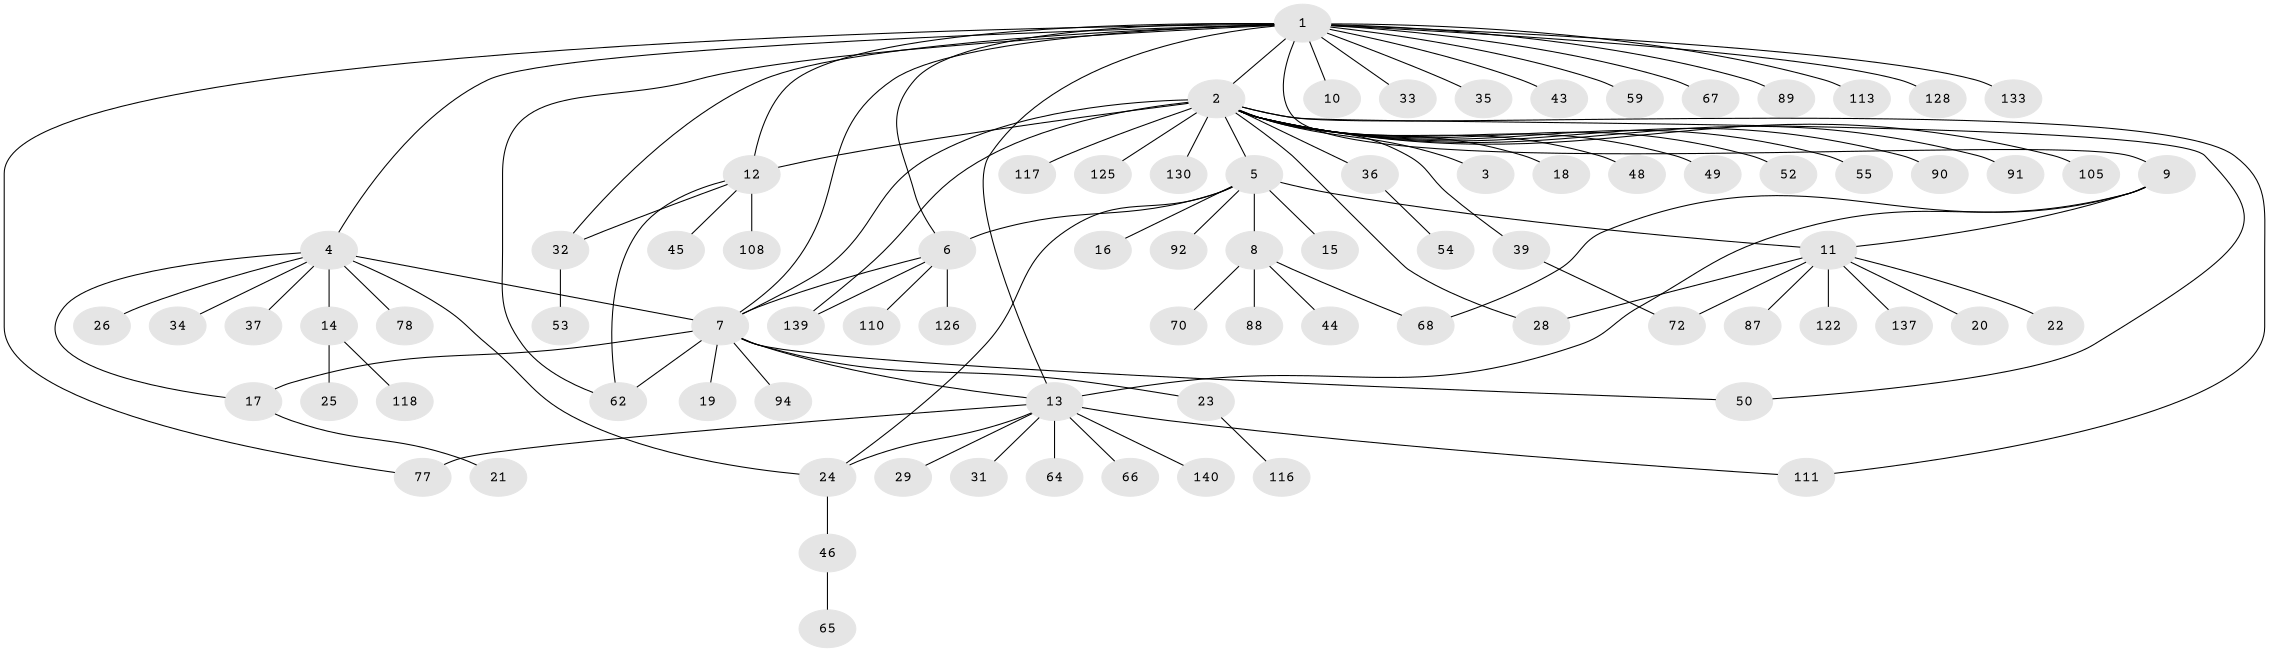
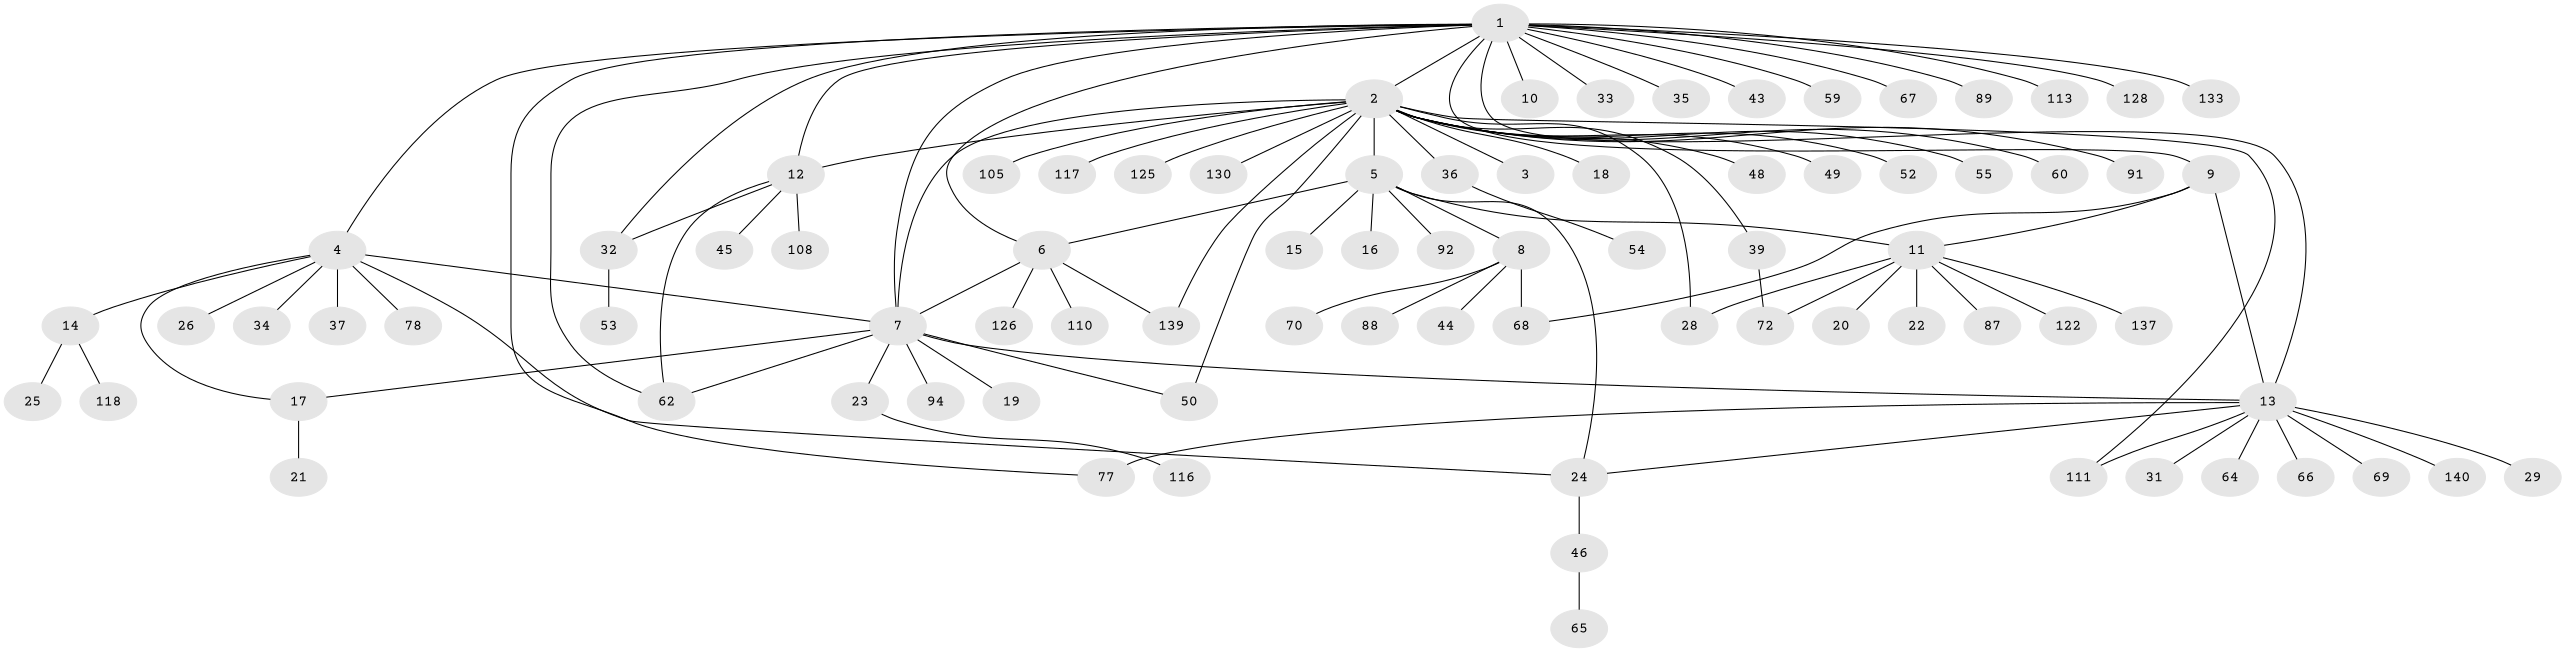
(1940, 175) -> (2060, 175)
none -> (2381, 477)
